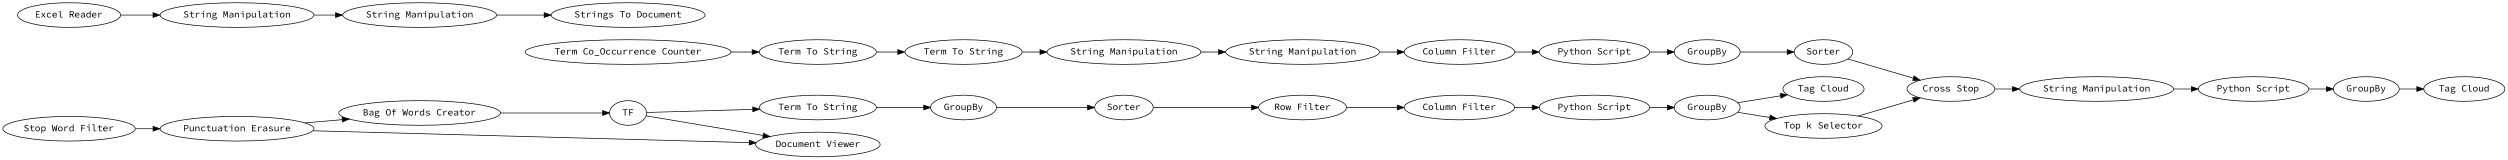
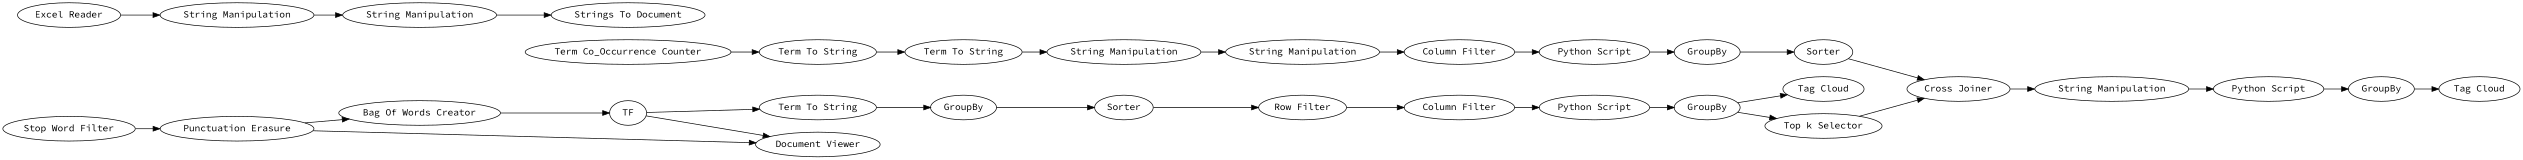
(1951, 89) -> (1959, 89)
